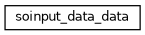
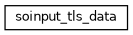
(73, 18) -> (66, 18)
